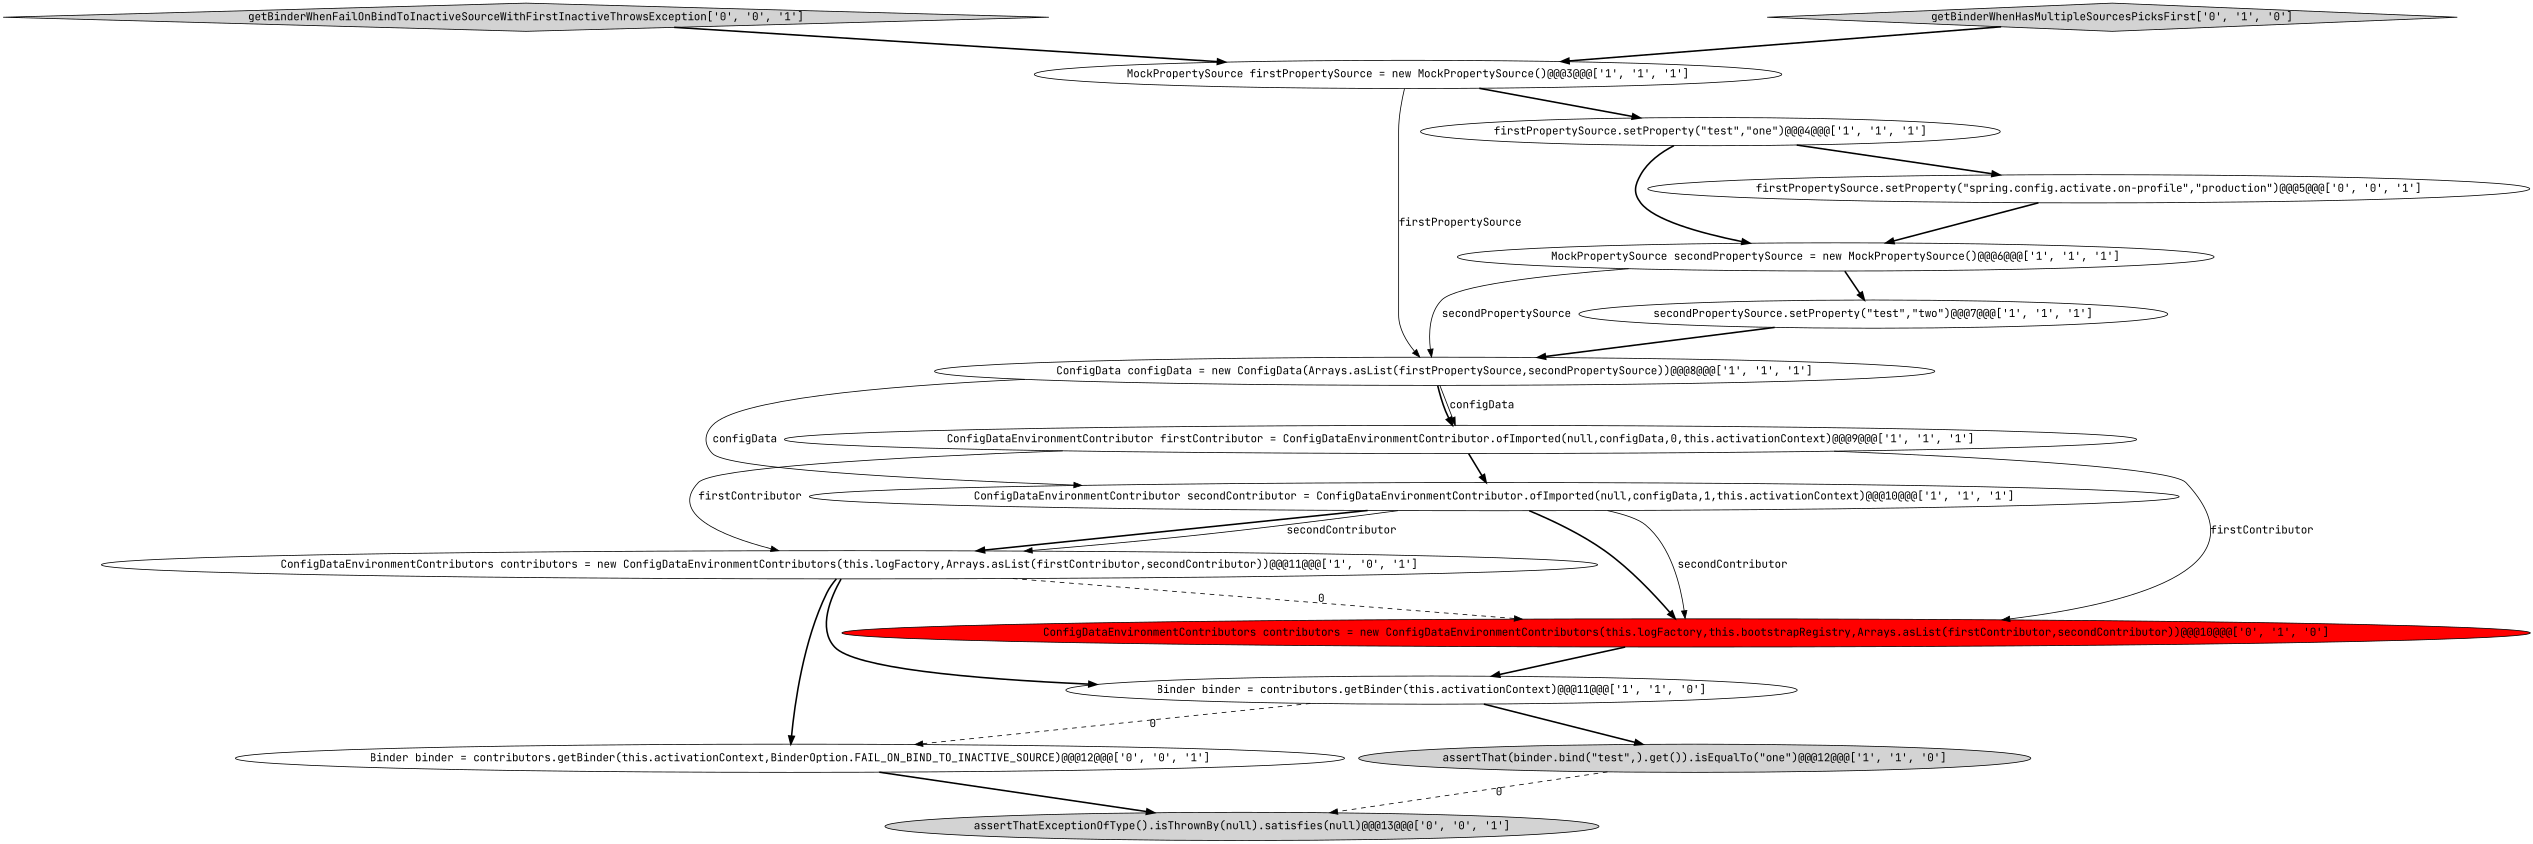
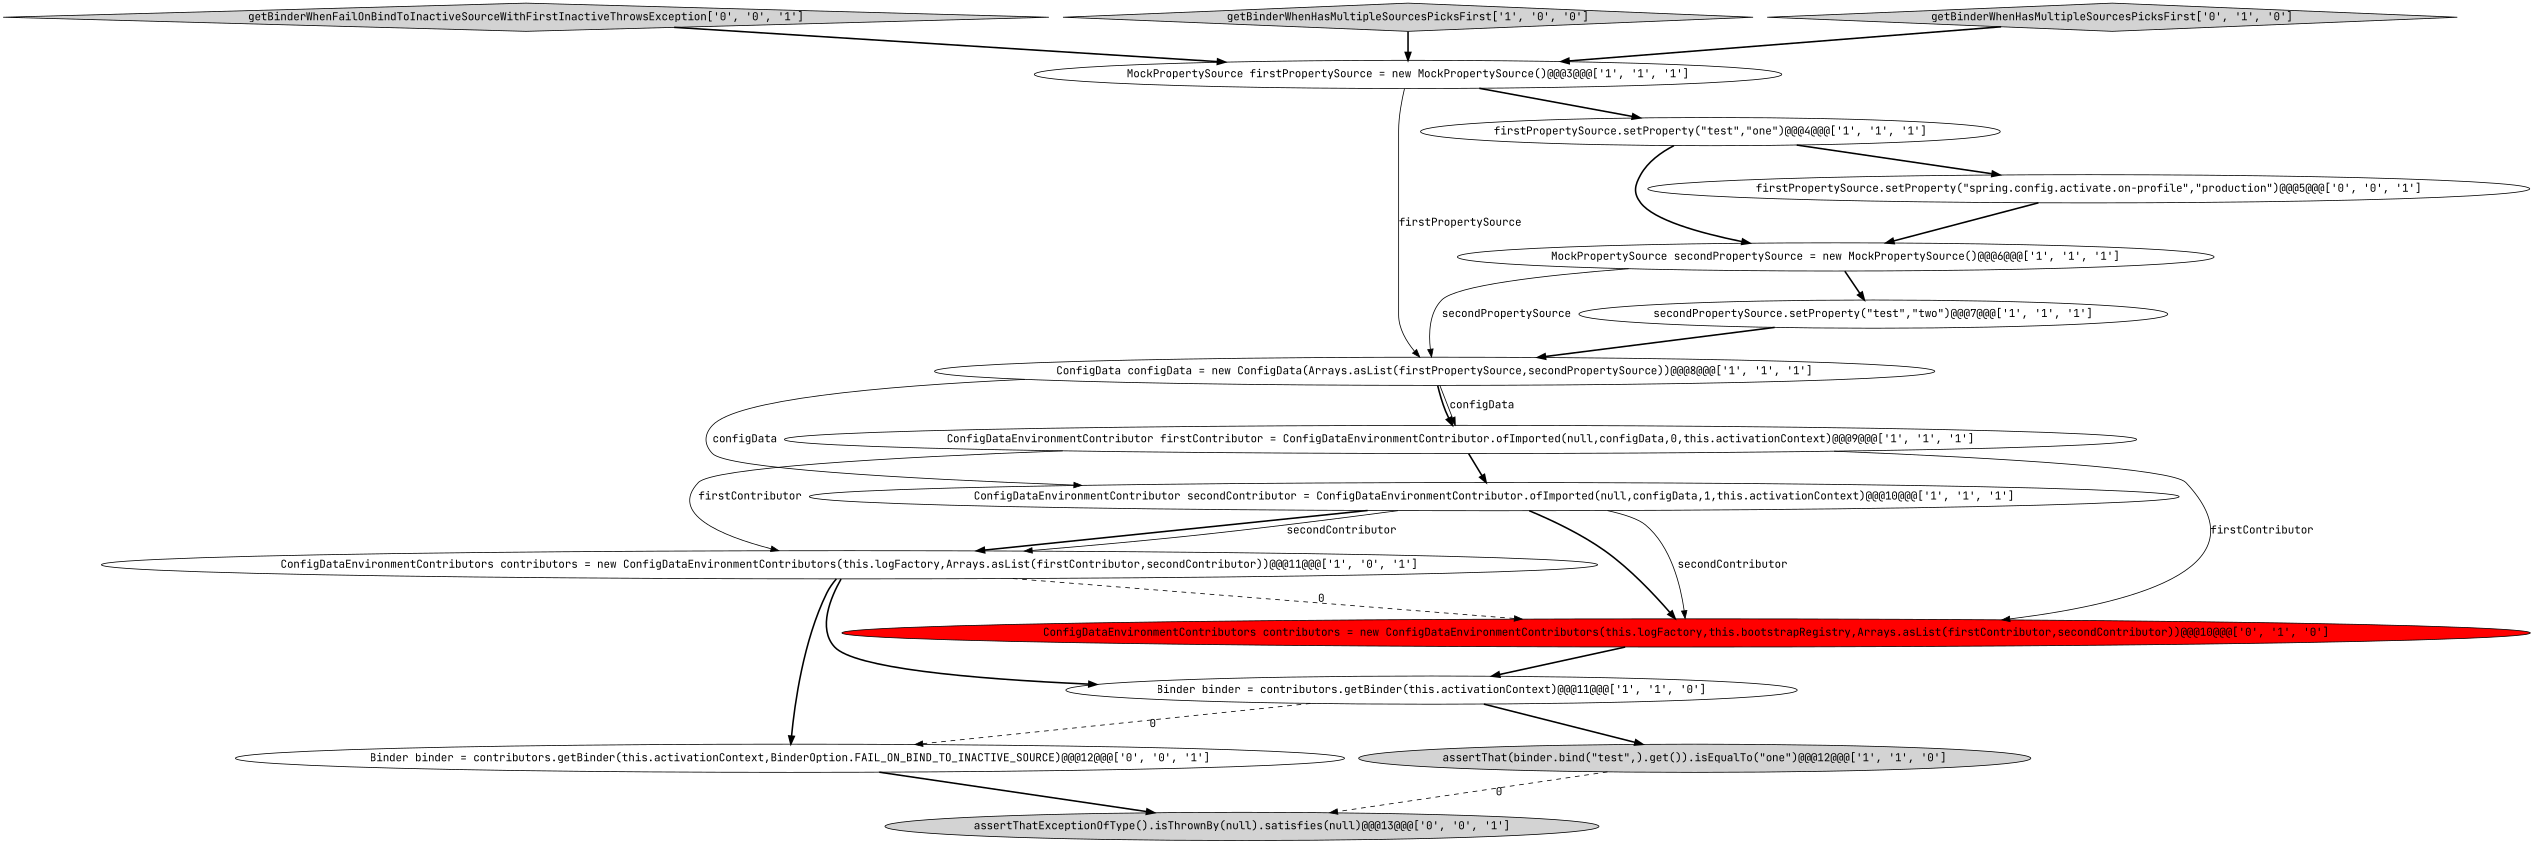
none -> (1408, 17)
